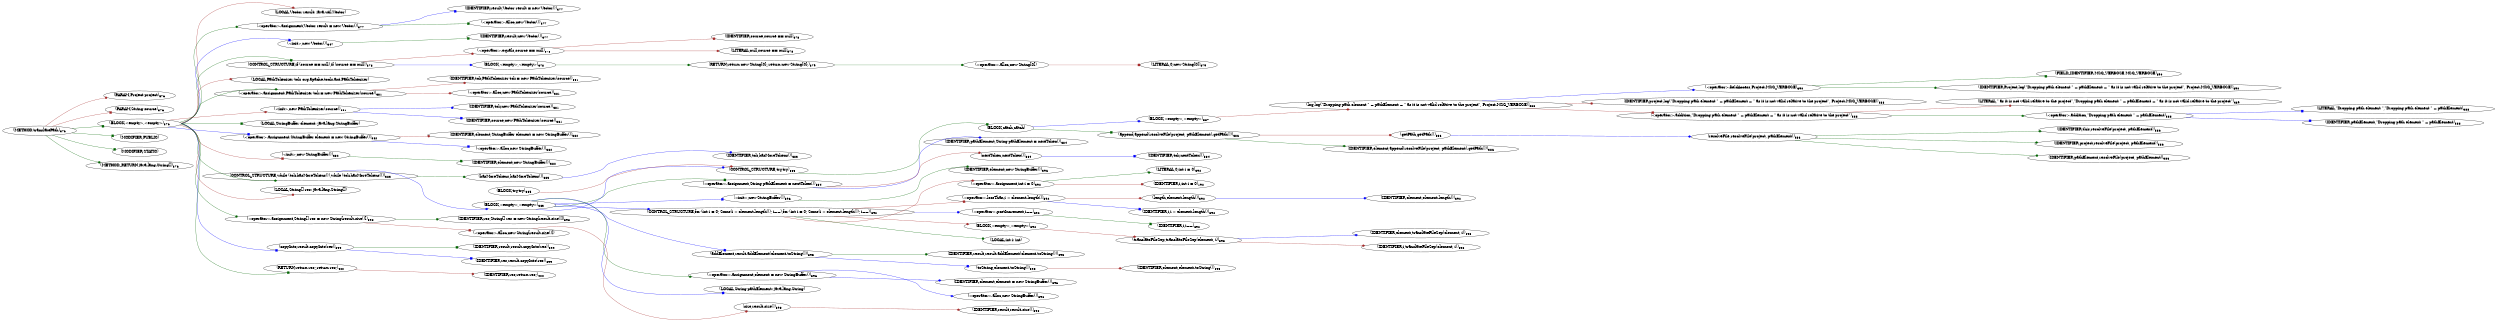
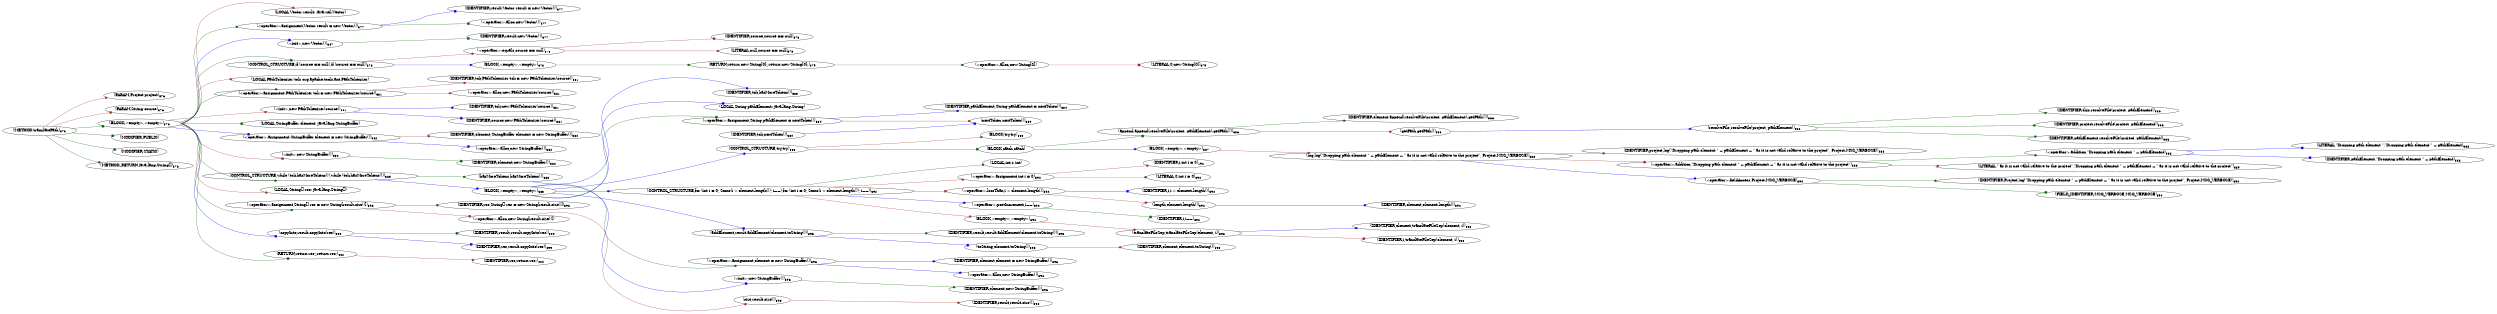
(1087, 156) -> (888, 130)
(1095, 177) -> (1099, 177)
(601, 184) -> (892, 143)
(1300, 244) -> (1300, 237)
